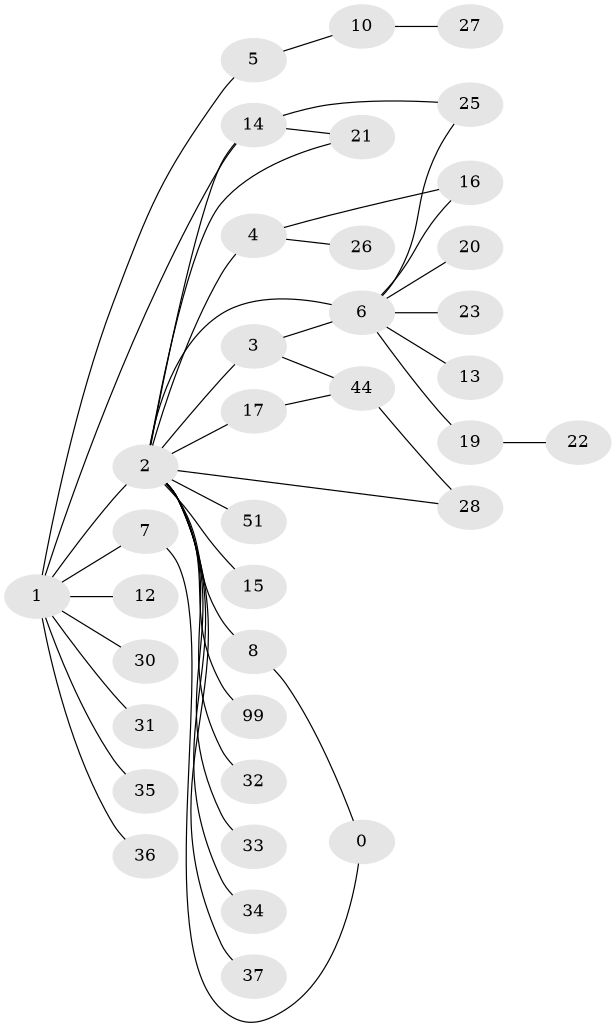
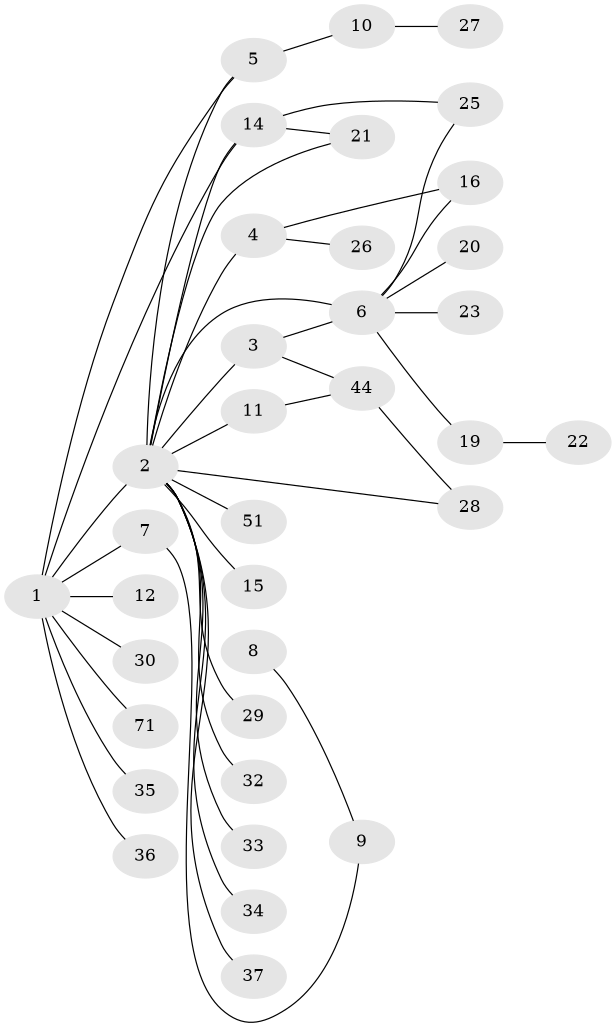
(470, 378) -> none
(254, 411) -> (254, 411)
(200, 559) -> (169, 246)
(254, 717) -> (254, 717)
(146, 726) -> (146, 726)
(362, 842) -> (362, 842)
